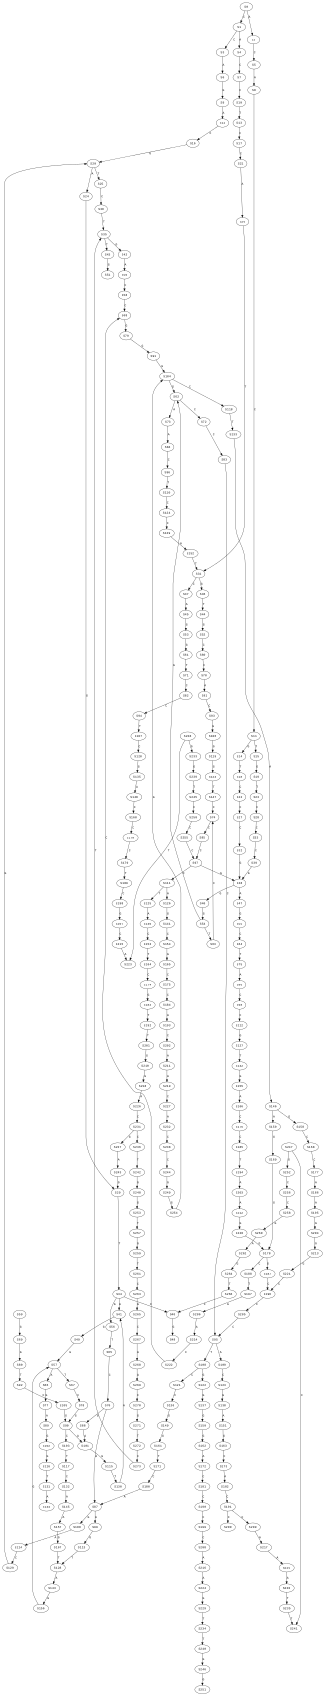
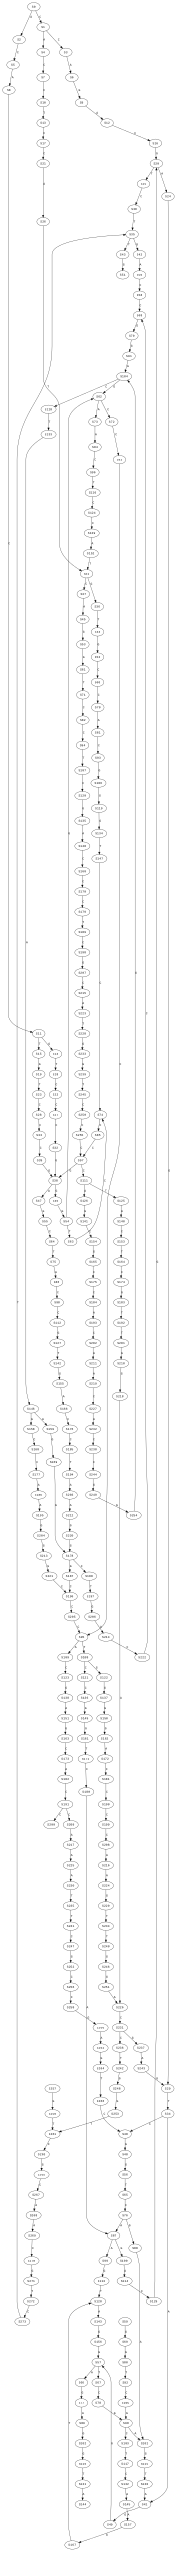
(164, 851) -> (82, 1022)
(137, 1222) -> (84, 2124)
(111, 1309) -> (125, 2163)
(301, 1386) -> (71, 1935)
none -> (112, 1996)
